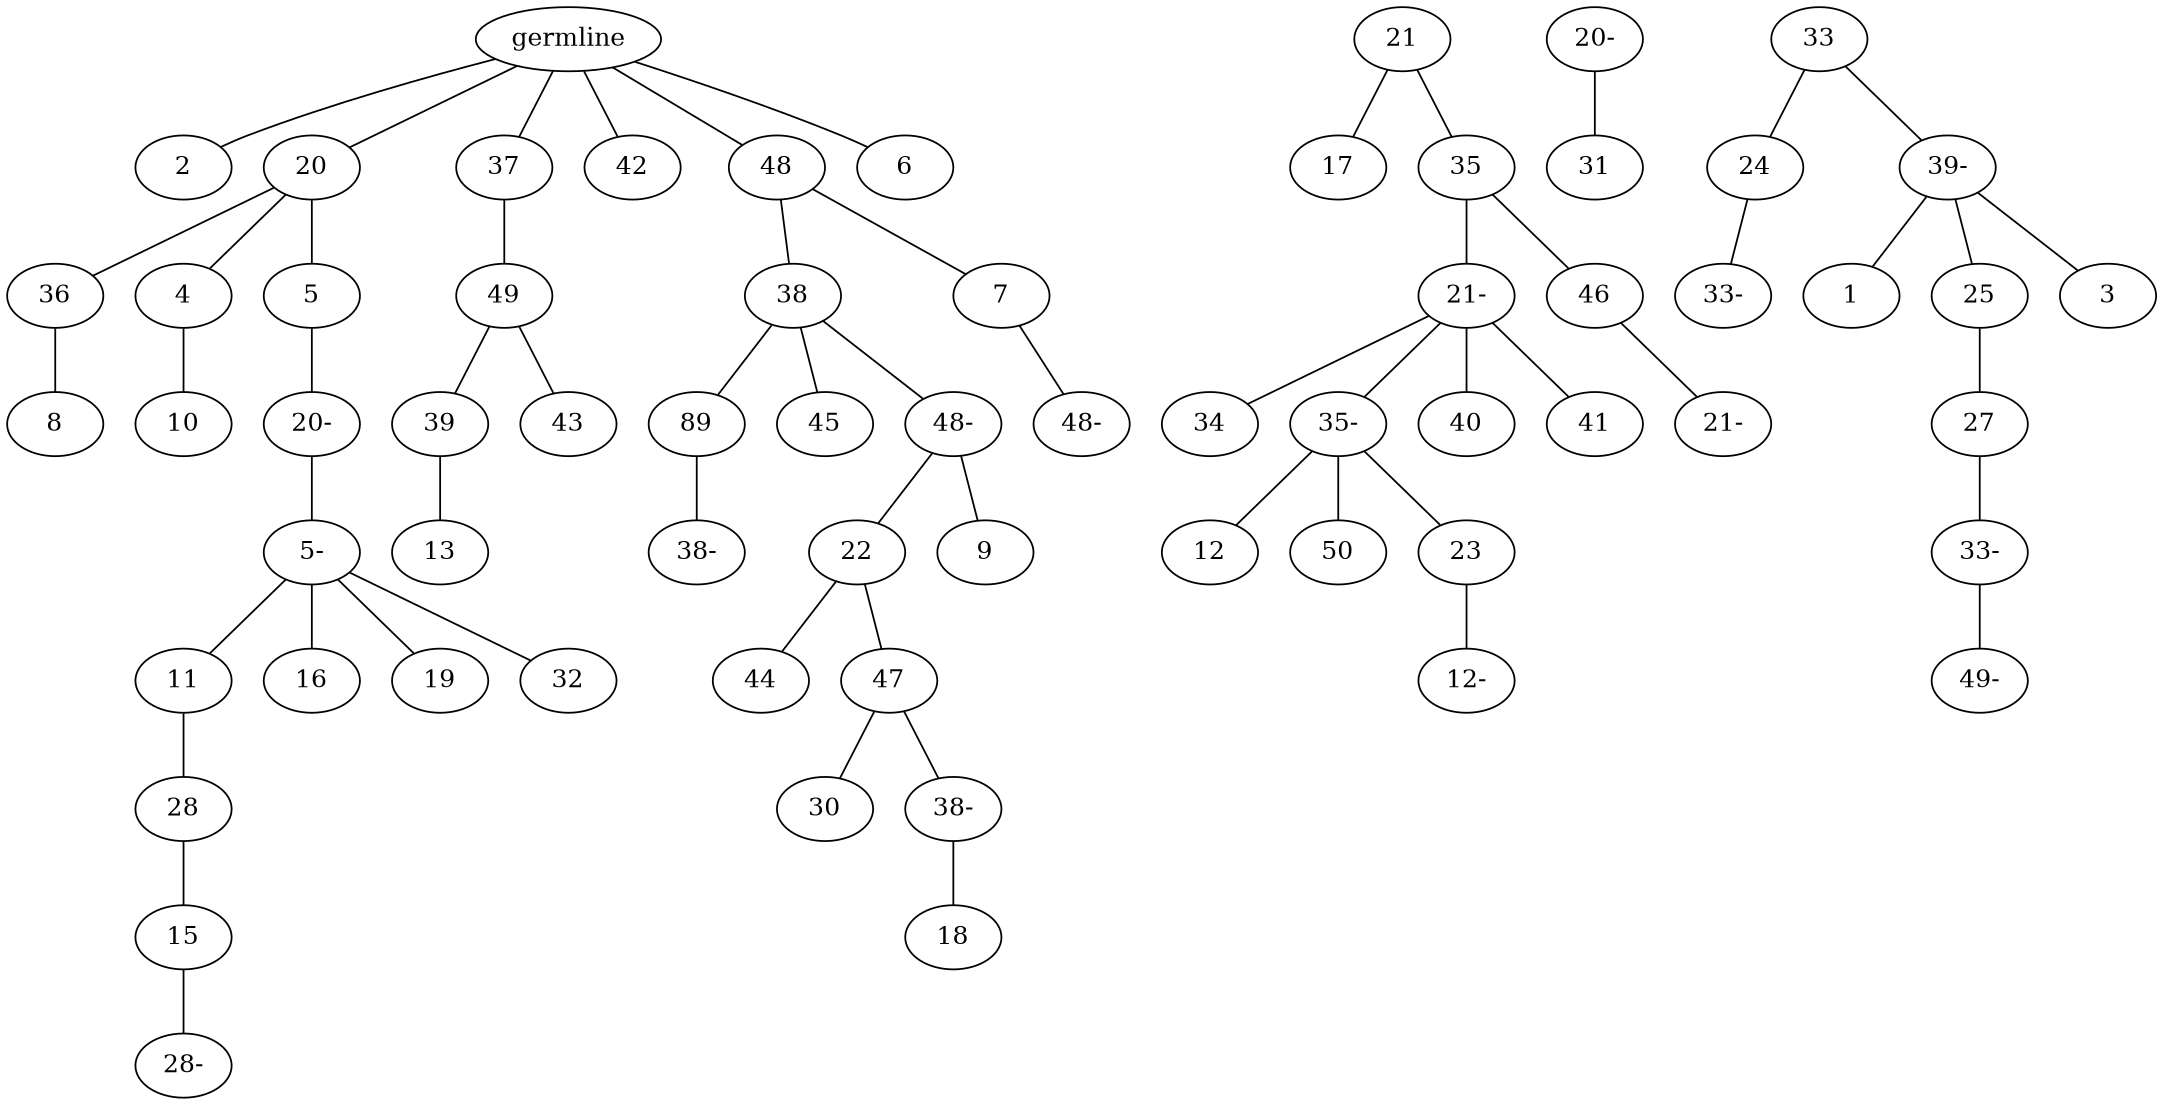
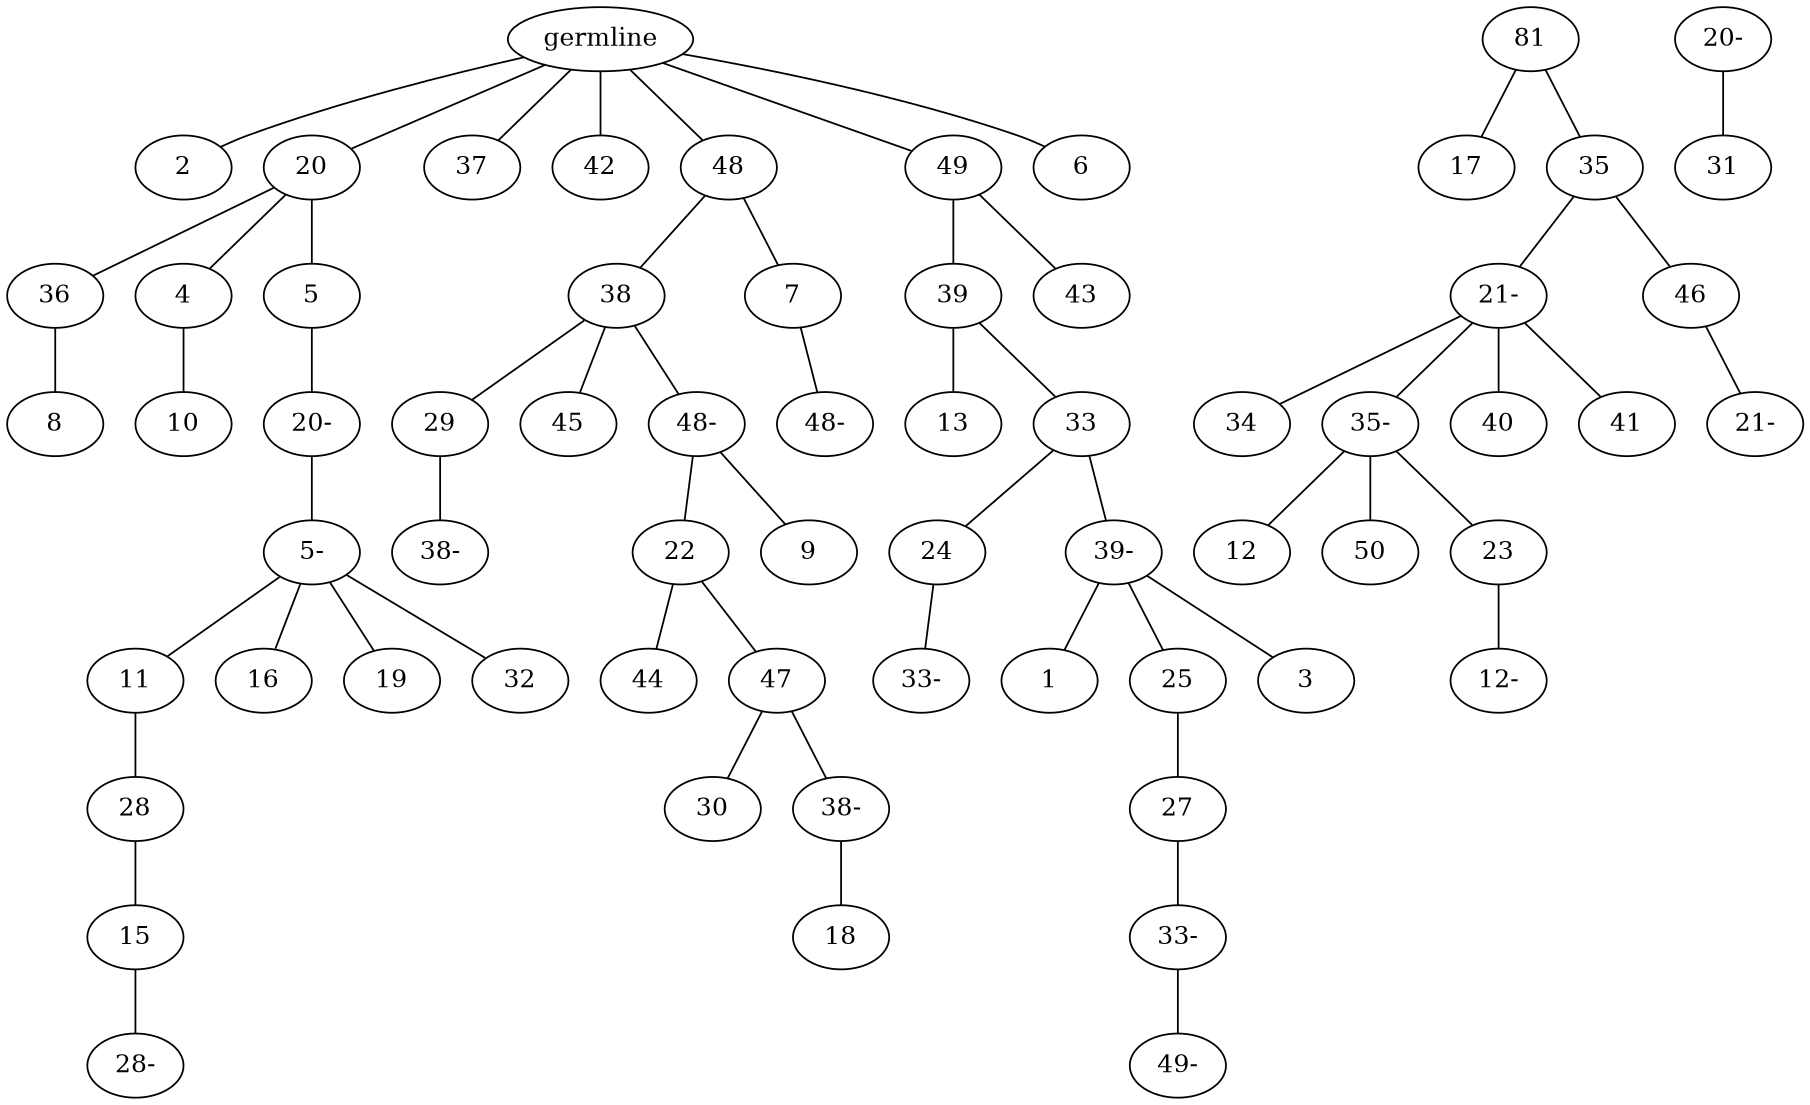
(1402, 39) -> (1531, 39)
(504, 232) -> (787, 107)
none -> (1017, 360)
(697, 424) -> (440, 424)
